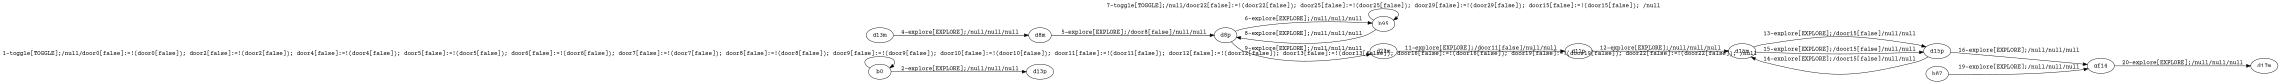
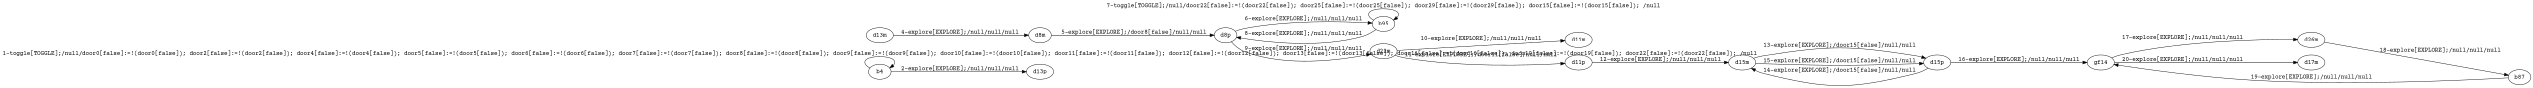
none -> (1579, 40)
none -> (2311, 40)
(880, 72) -> (880, 72)
